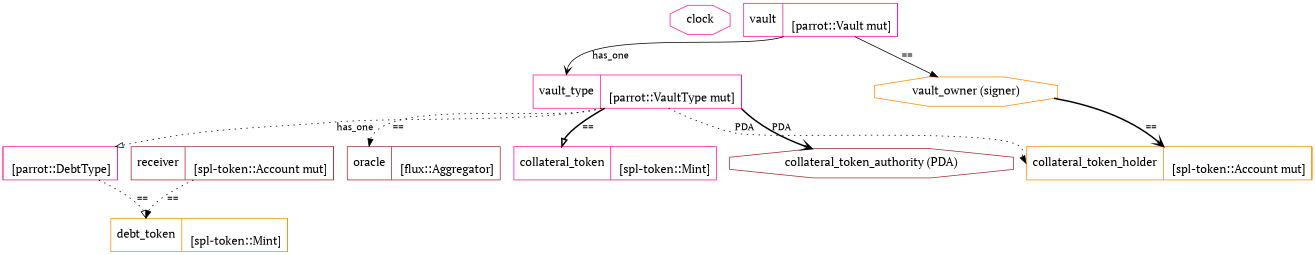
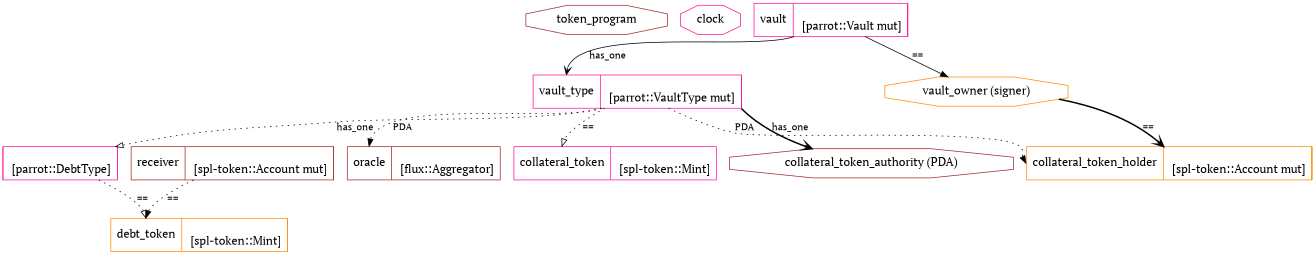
none -> (597, 20)
(583, 122) -> (583, 122)
(399, 127) -> (403, 127)
(782, 127) -> (790, 127)
